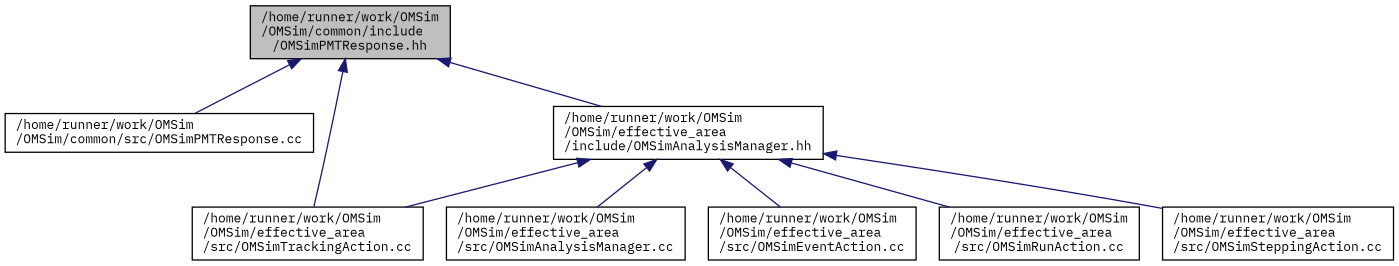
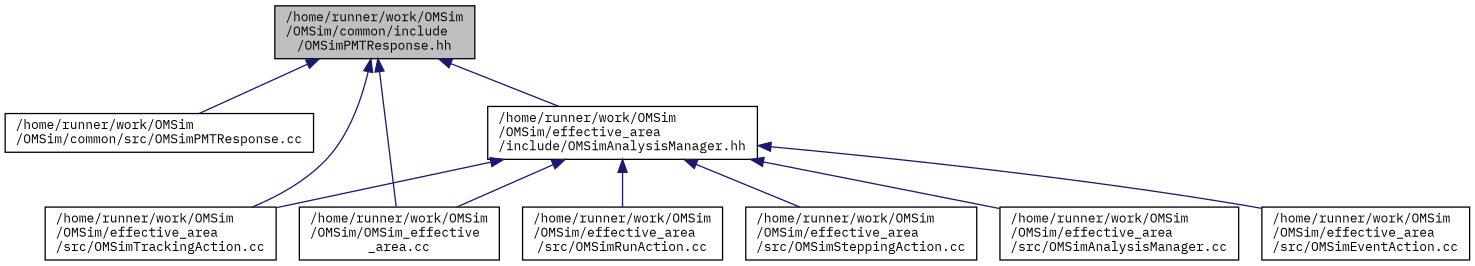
none -> (399, 234)
